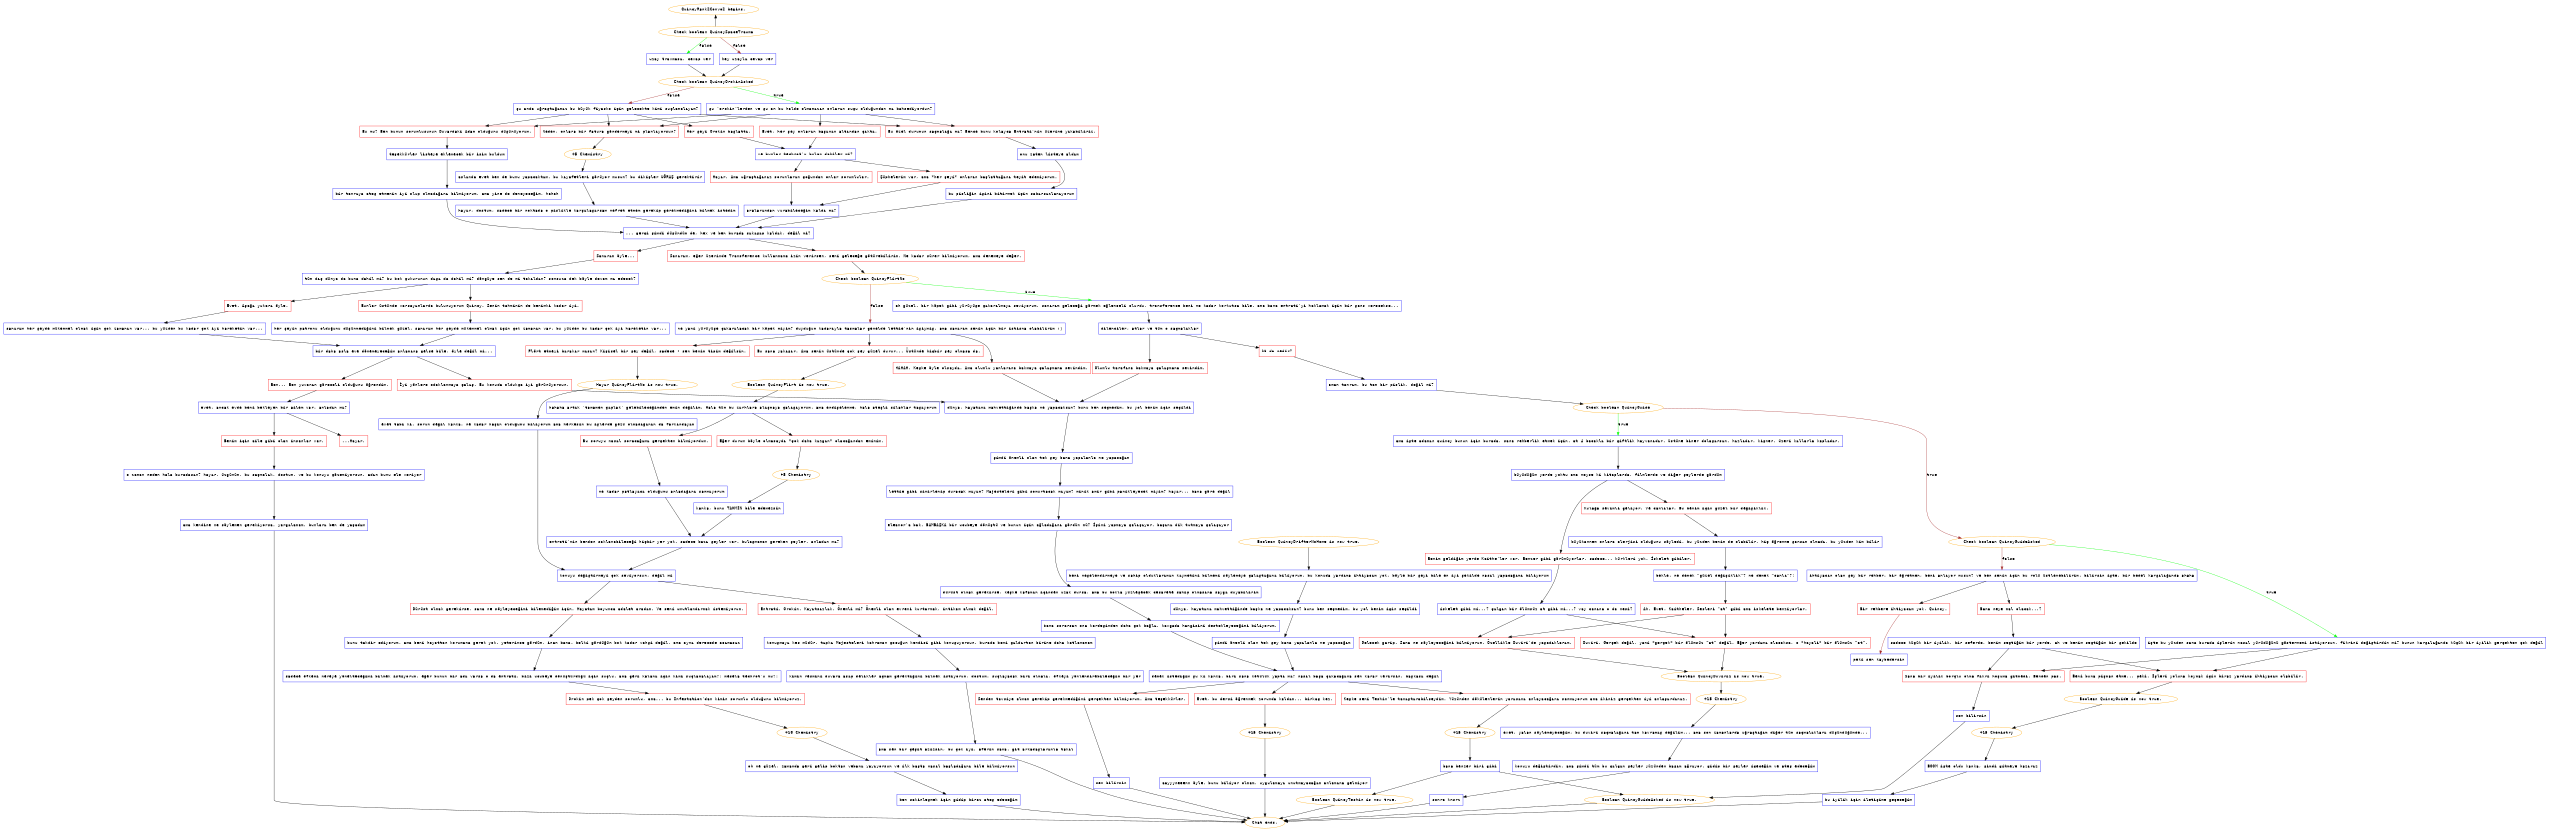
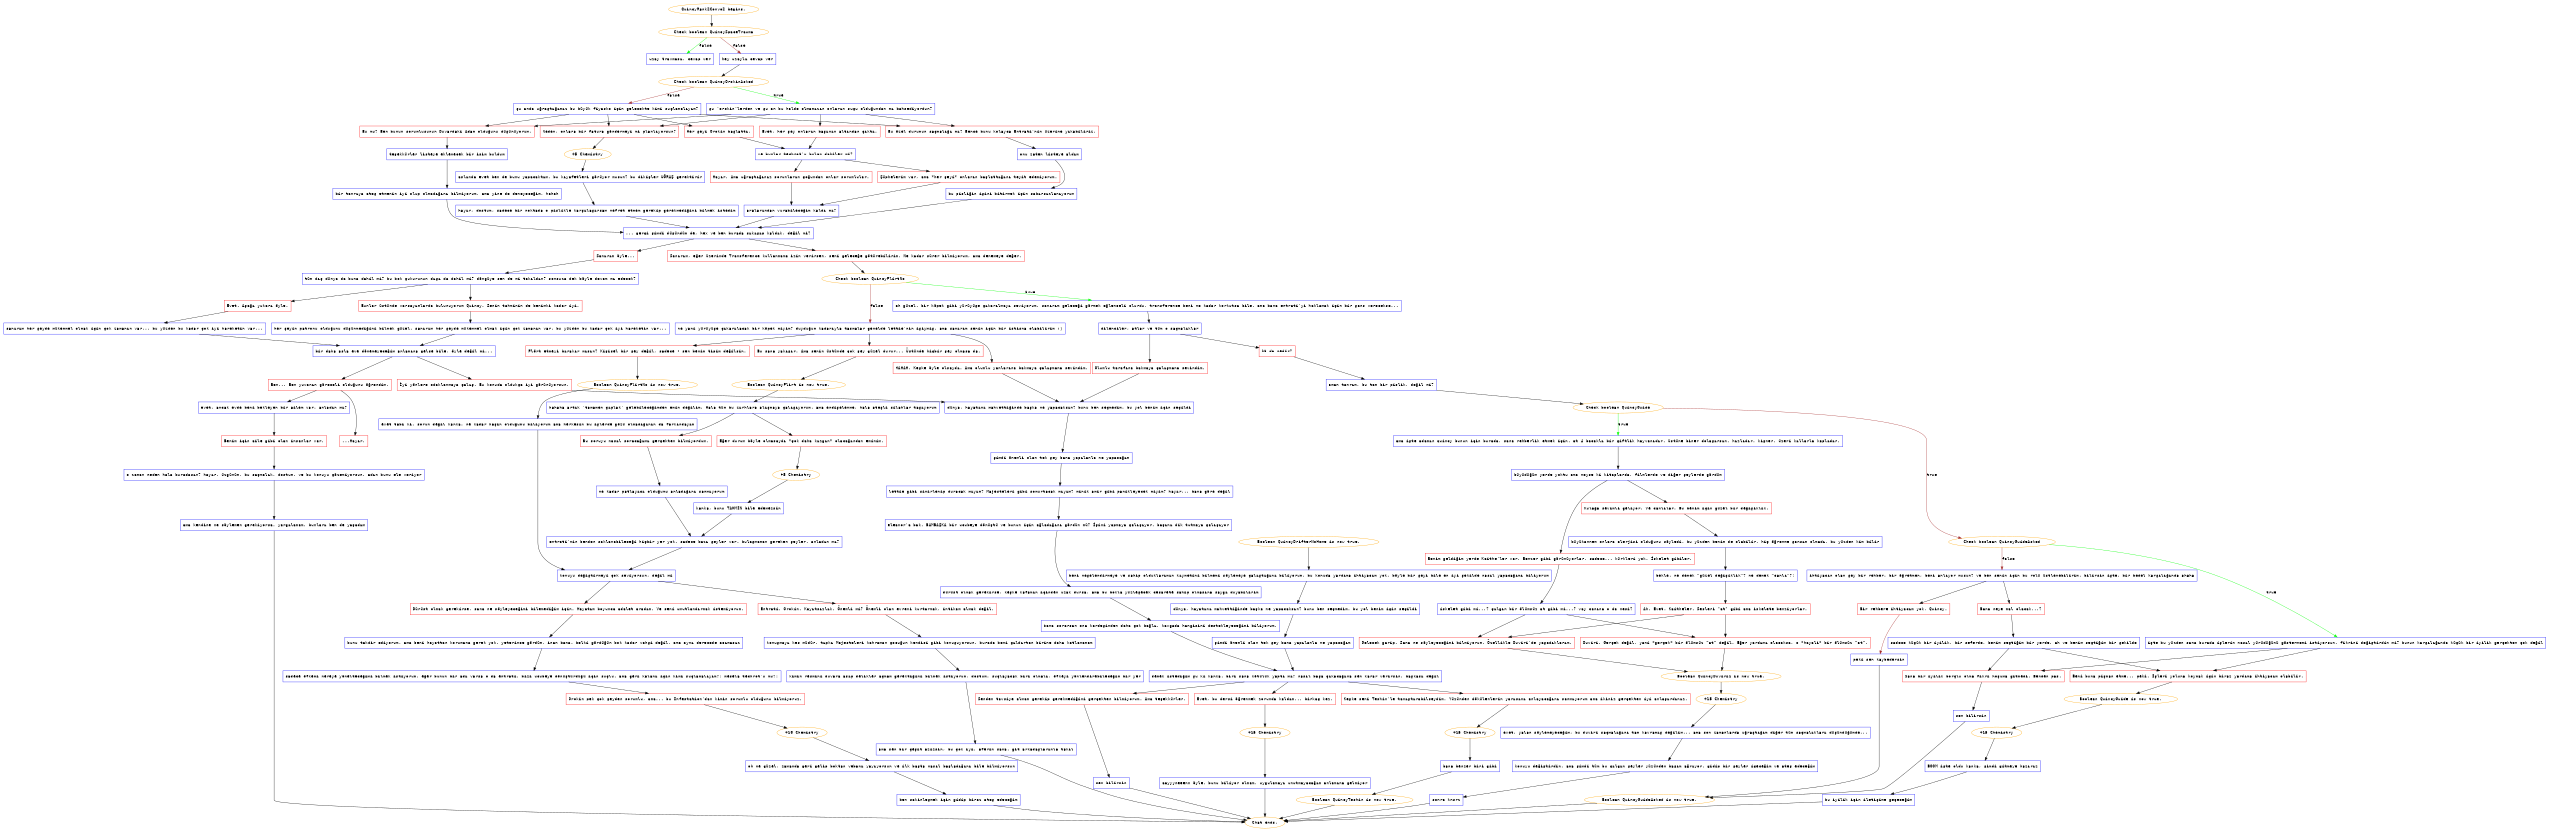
(716, 22) -> (712, 19)
(696, 70) -> none
(637, 385) -> (637, 385)
(312, 424) -> (355, 409)
(1566, 784) -> (1846, 782)
